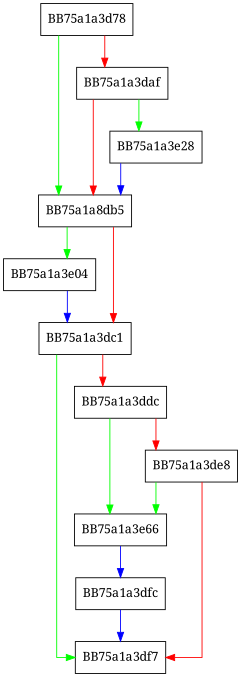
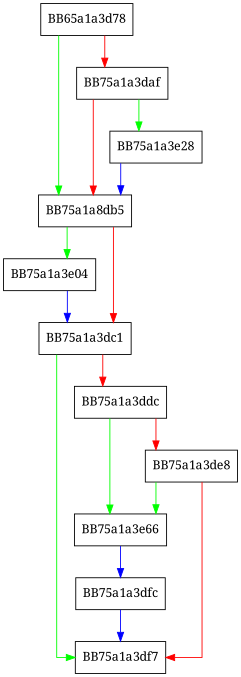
(87, 19) -> (87, 19)
